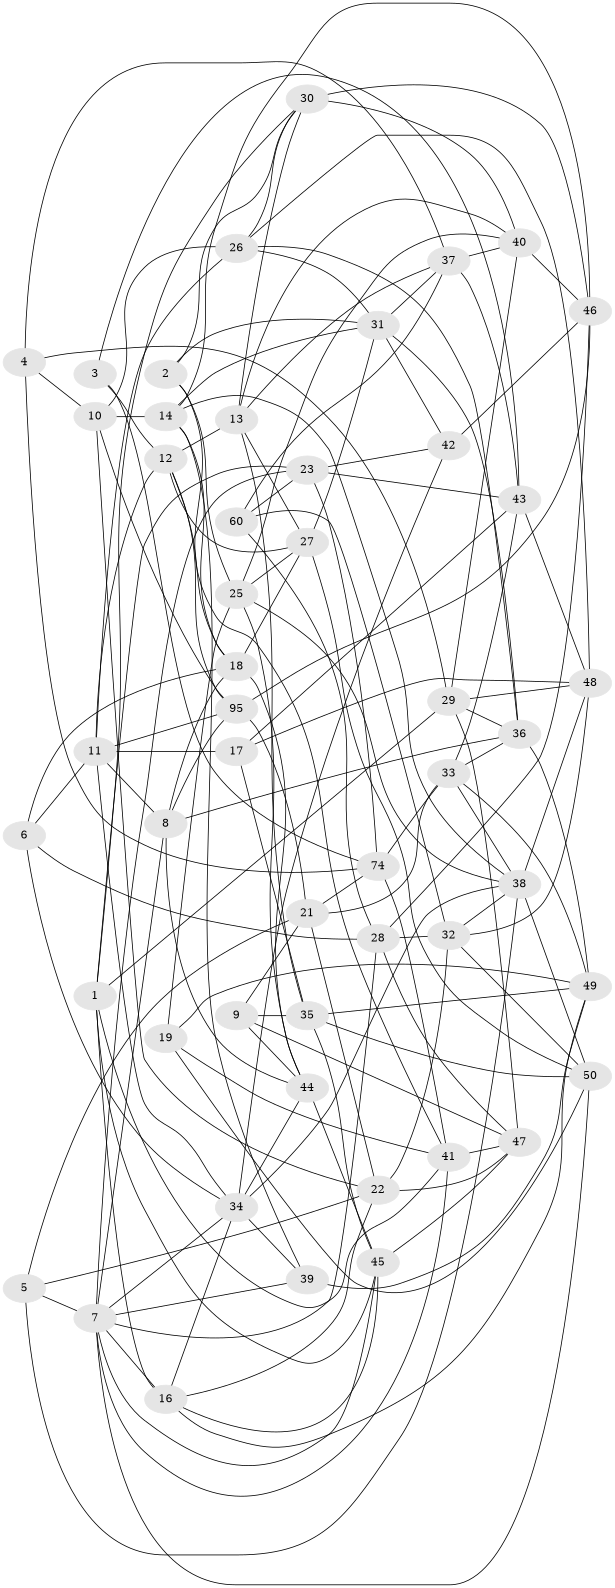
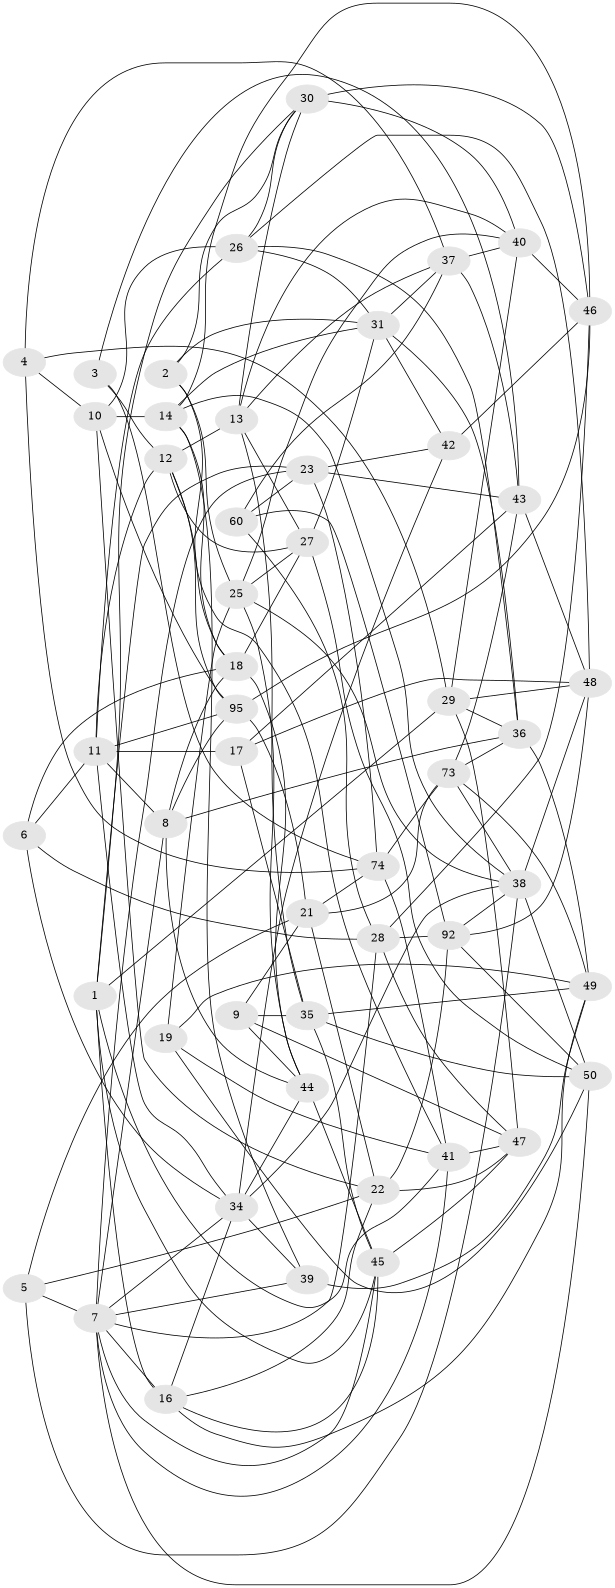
(449, 774) -> (449, 774)
(449, 935) -> (449, 935)
